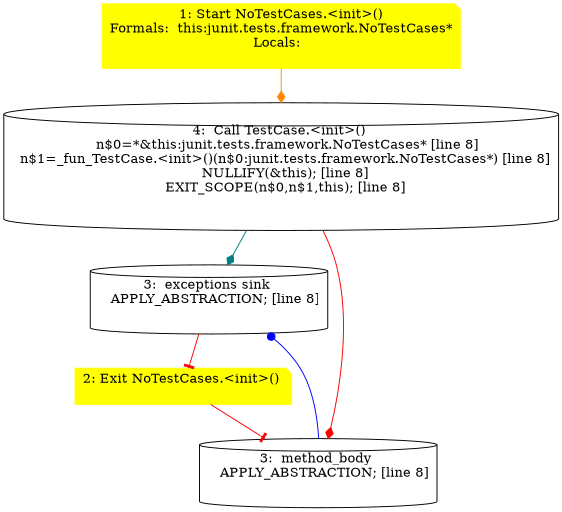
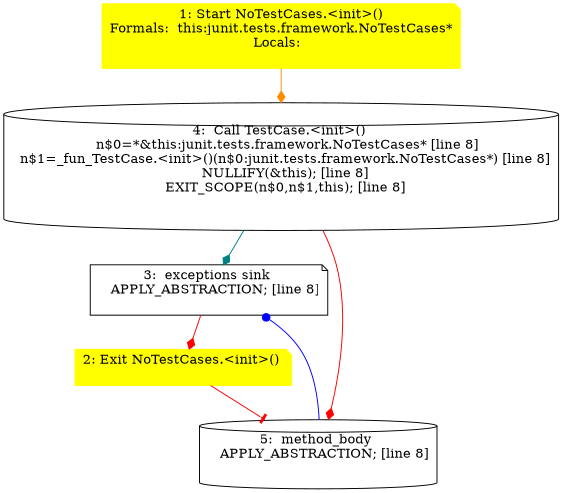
(209, 299) -> (209, 290)
(194, 349) -> (197, 327)
(318, 473) -> (318, 454)
